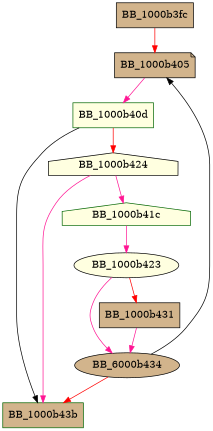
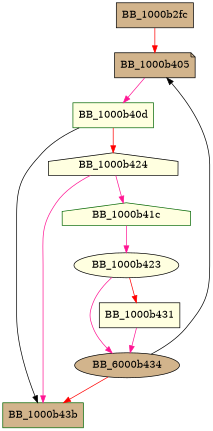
(155, 15) -> (155, 15)
(140, 315) -> (140, 315)
